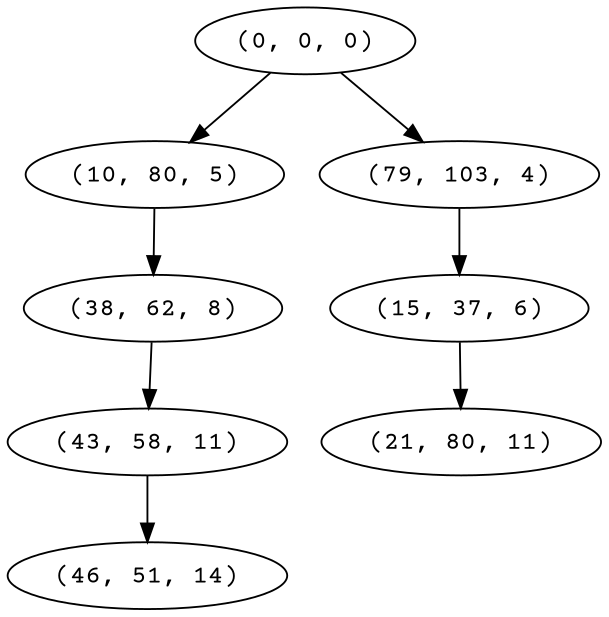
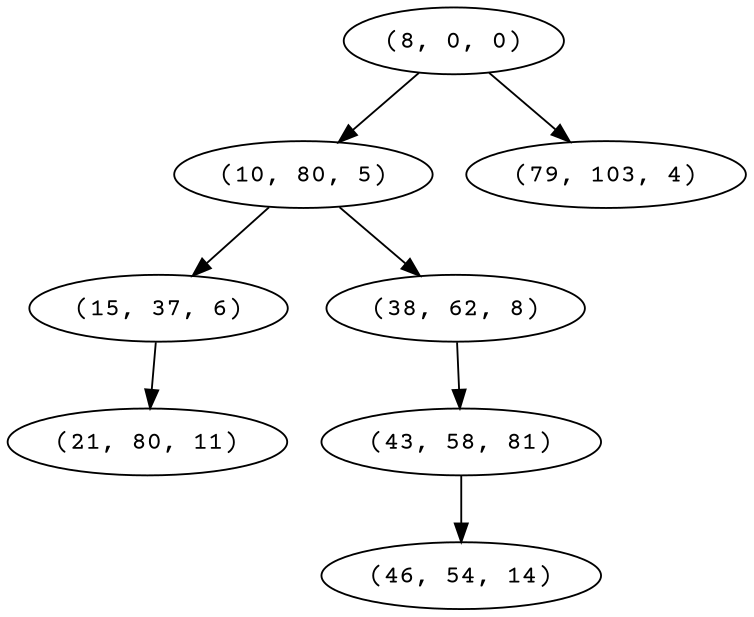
(305, 41) -> (454, 41)
(459, 232) -> (238, 235)
(147, 442) -> (461, 442)
(147, 576) -> (461, 576)
